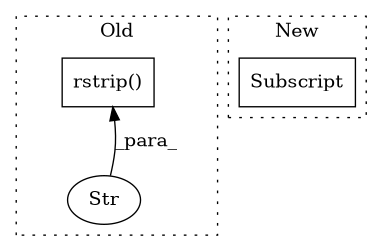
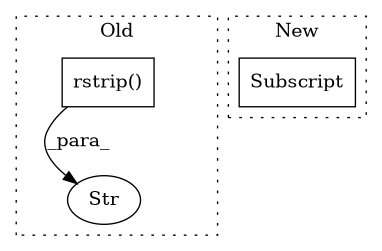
(115, 148) -> (45, 141)
